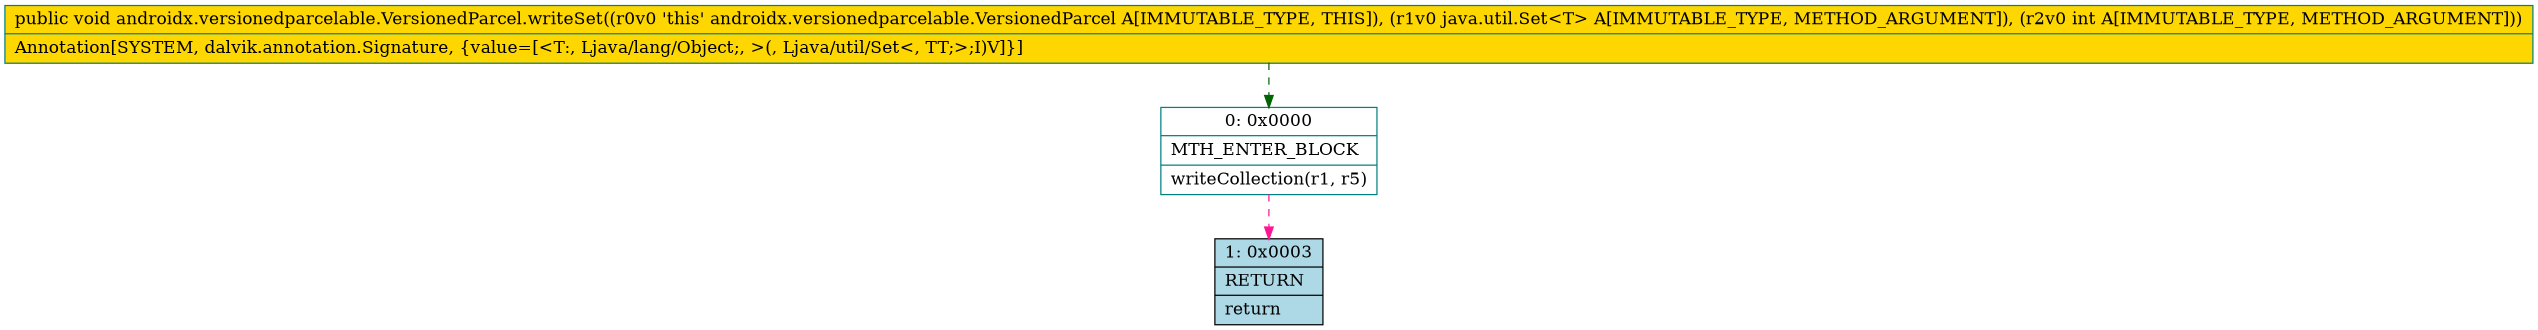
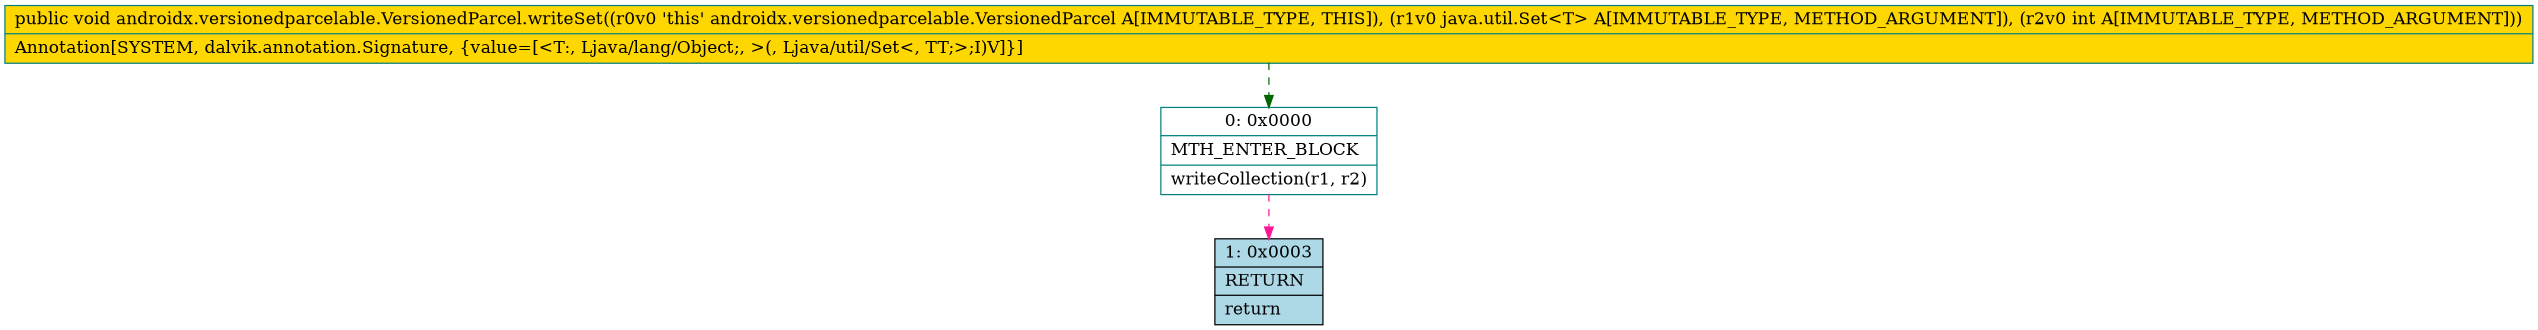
(1269, 179) -> (1269, 179)
